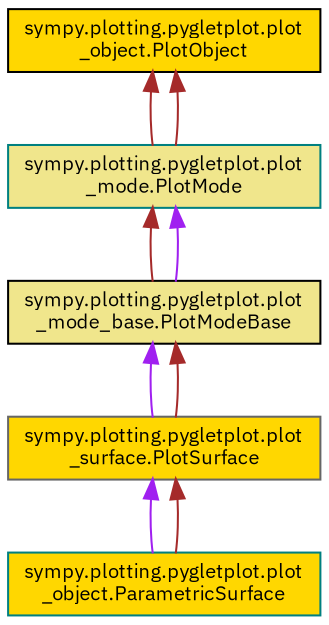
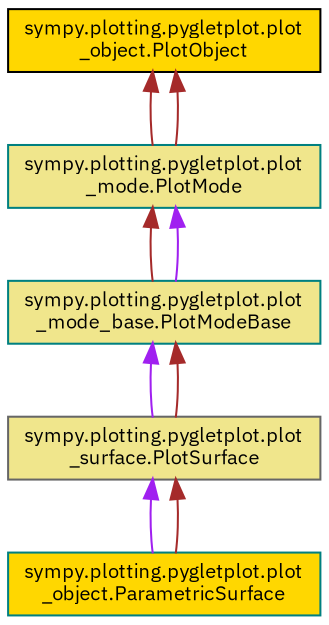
(164, 312) -> (164, 312)
(164, 448) -> (164, 448)
